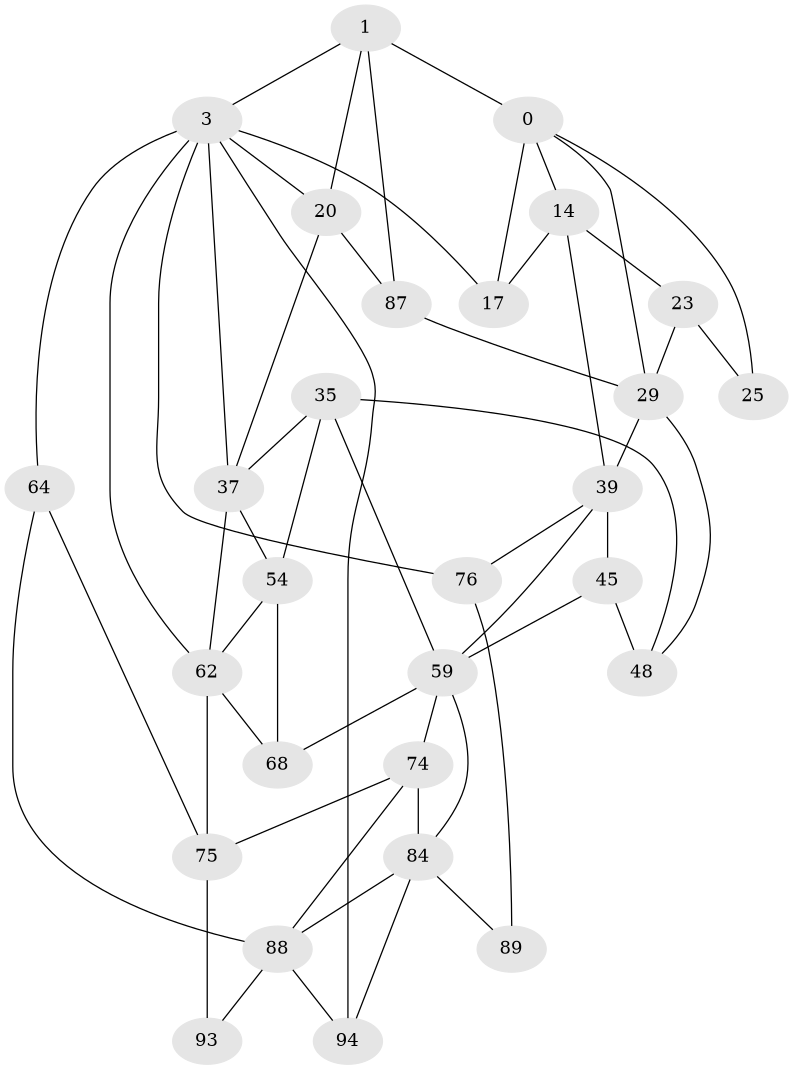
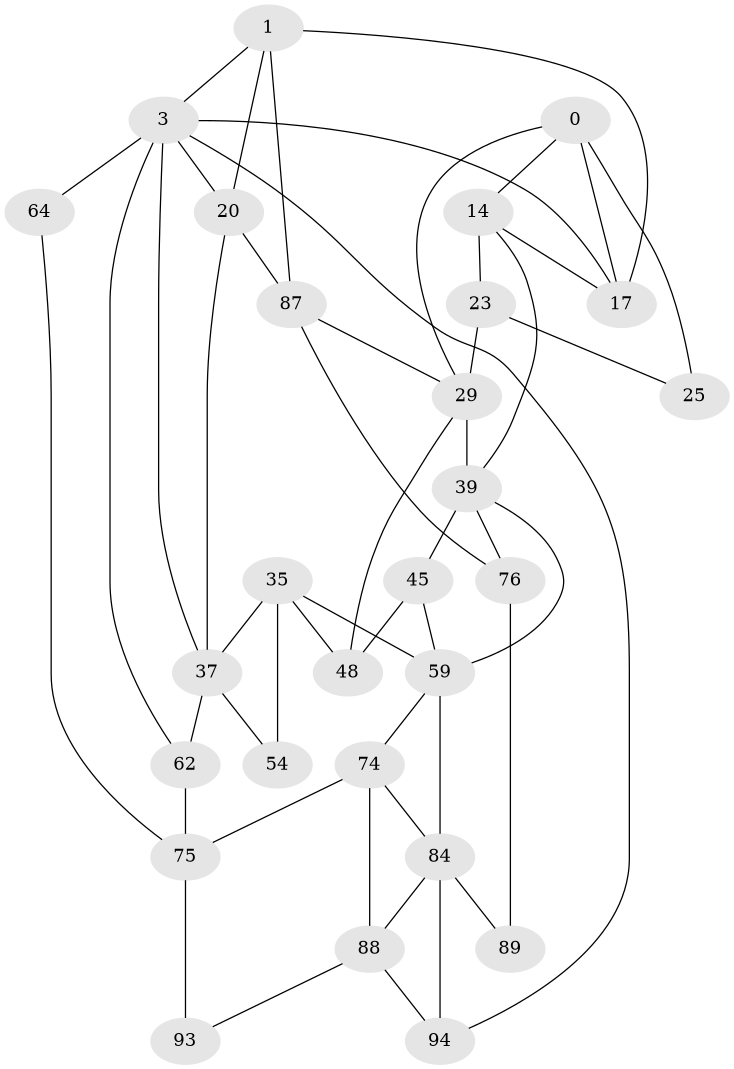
(447, 74) -> (561, 65)
(157, 458) -> (378, 458)
(242, 627) -> none
(278, 765) -> none
(18, 793) -> none
